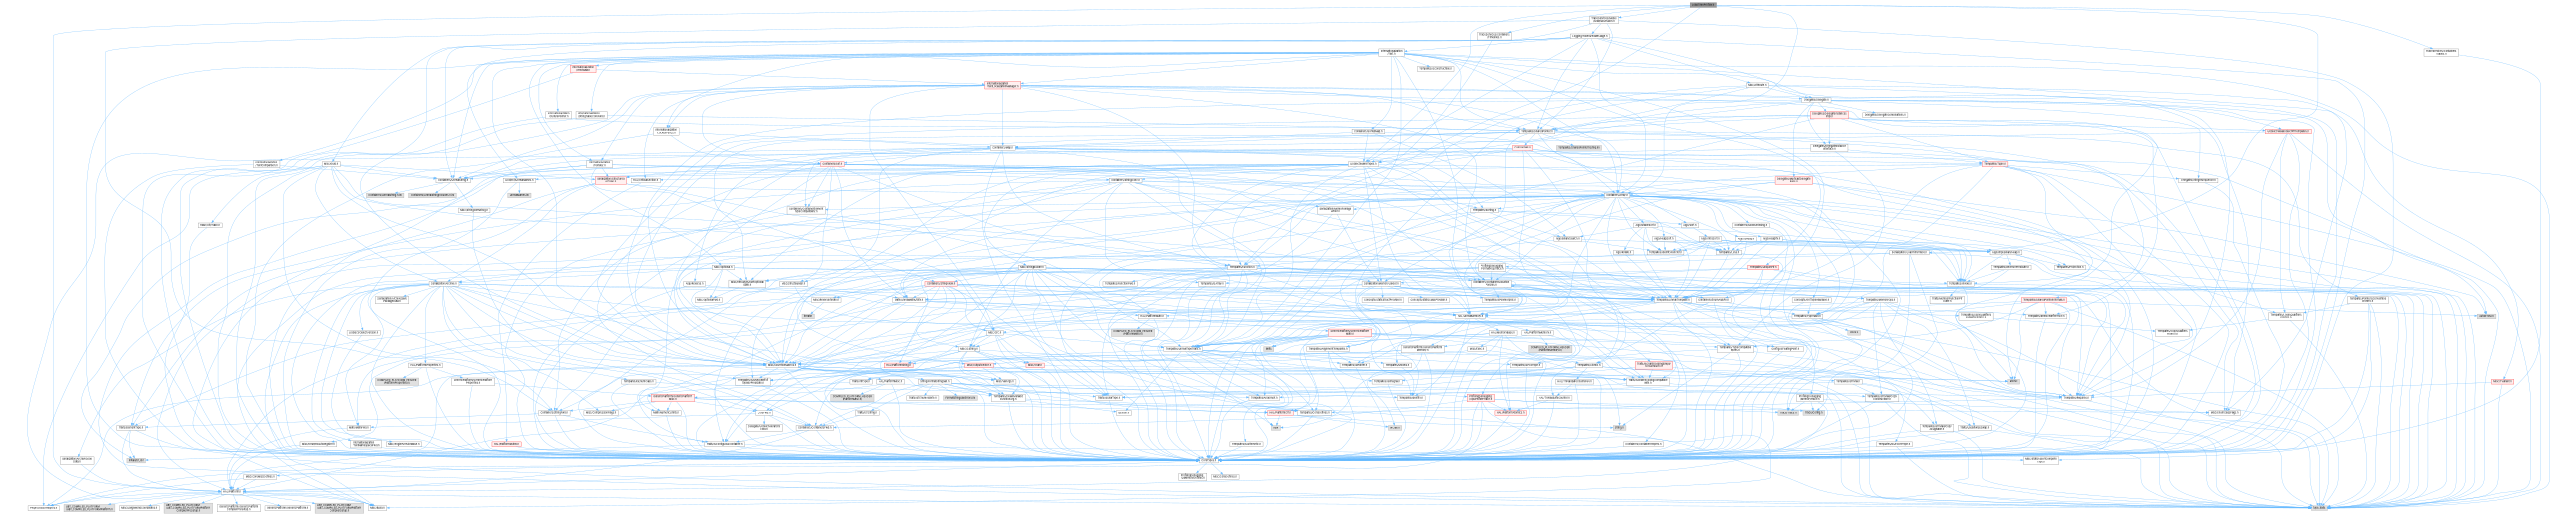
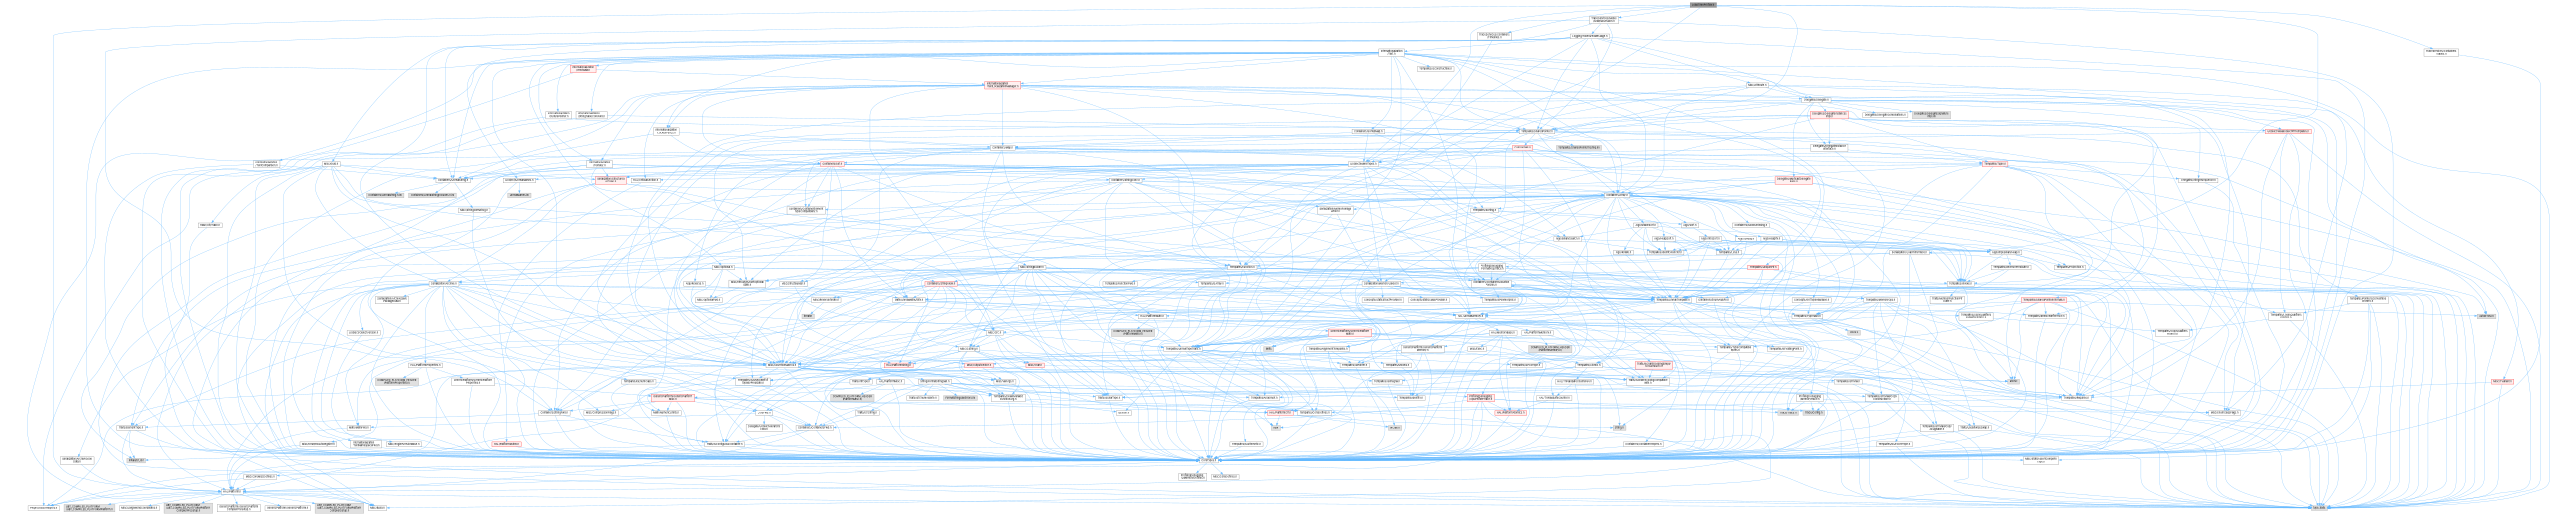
none -> (1932, 115)
none -> (750, 340)
(1785, 349) -> (1785, 349)
(556, 441) -> (770, 330)
